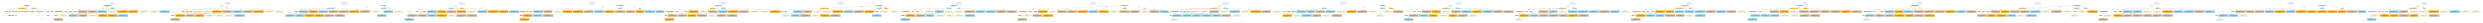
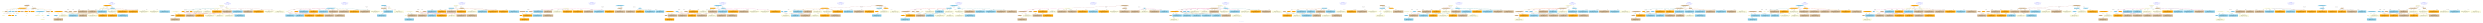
(19, 12) -> (19, 12)
(30, 12) -> (30, 12)
